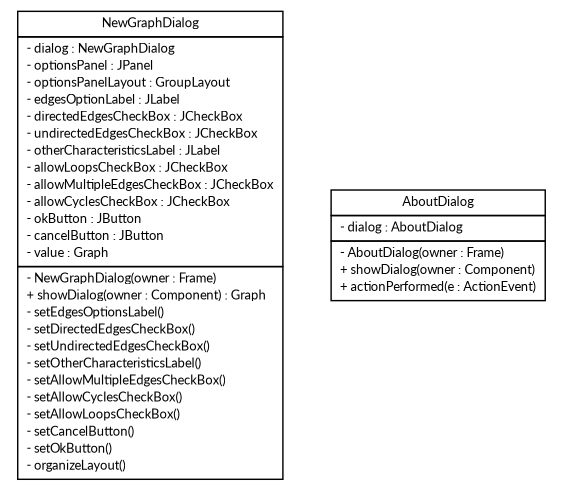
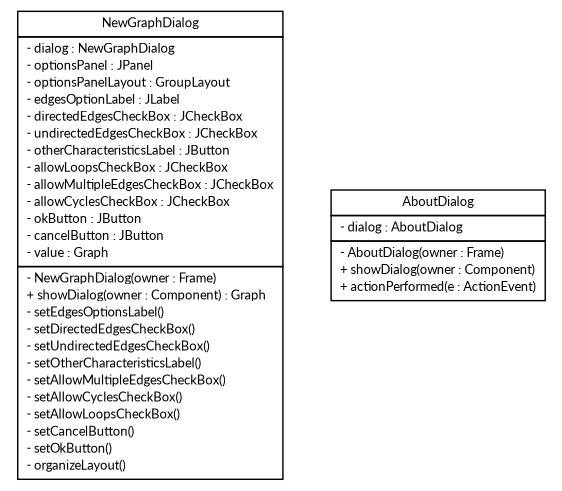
(124, 151) -> (128, 151)
